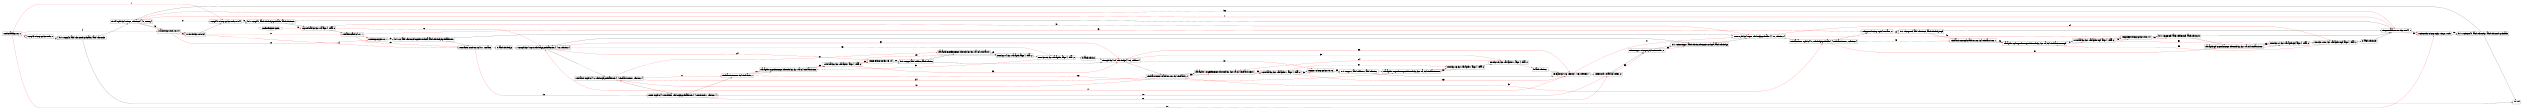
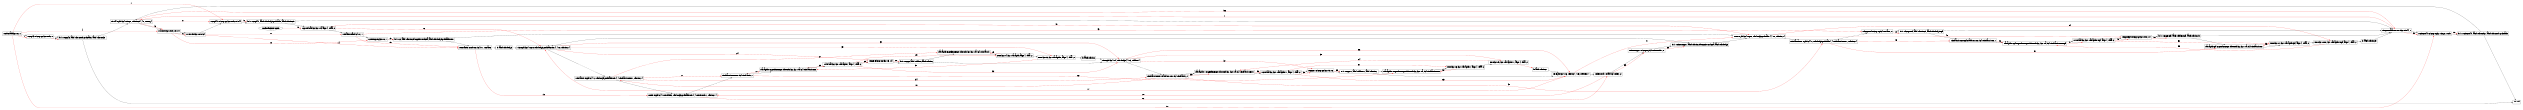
(2434, 34) -> (2434, 34)
